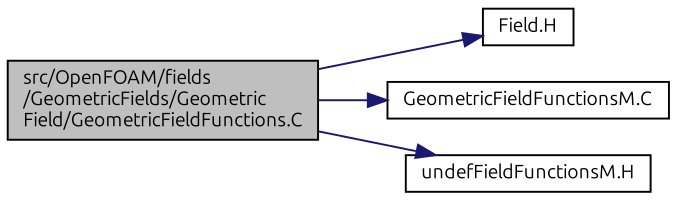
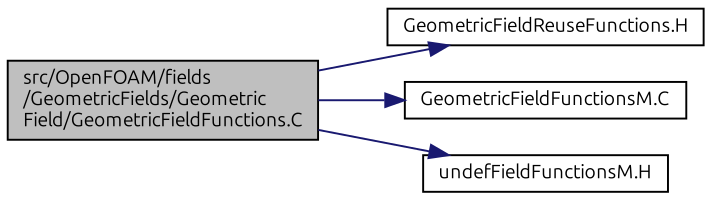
(528, 27) -> (546, 27)
